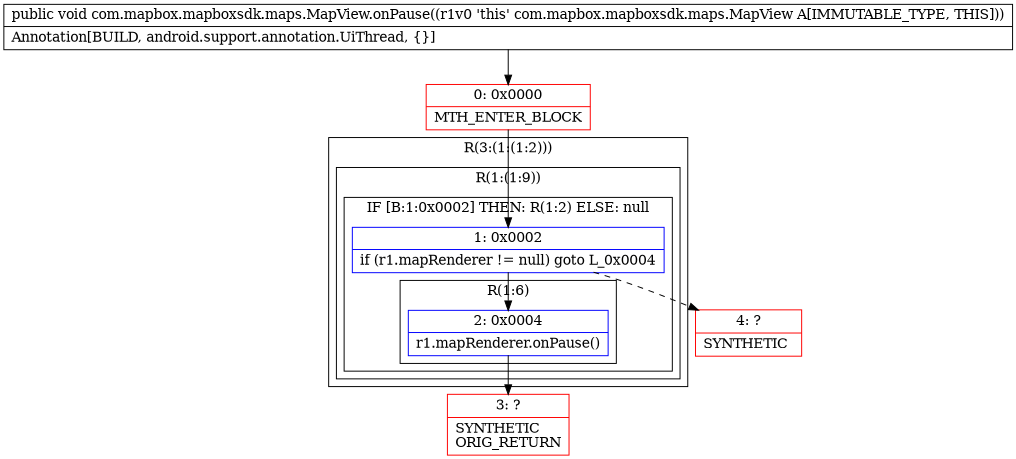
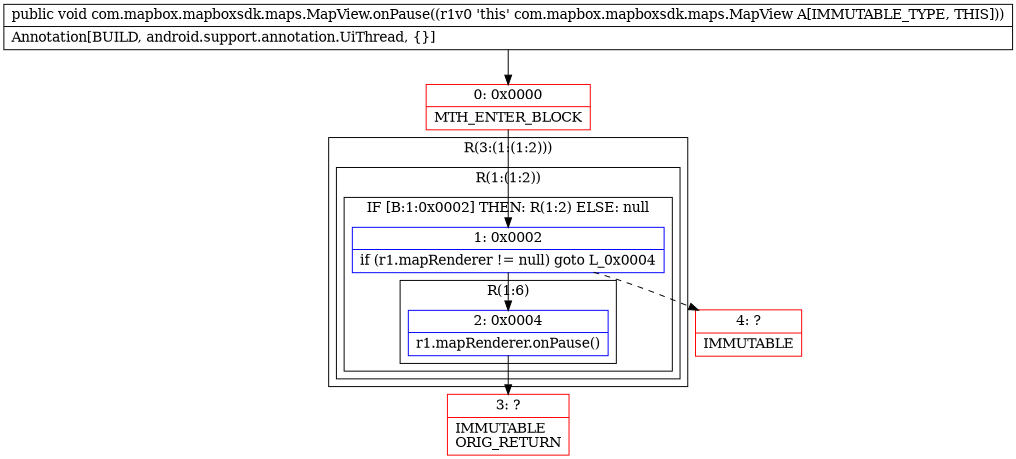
(508, 179) -> (508, 179)
(746, 344) -> (749, 344)
(498, 429) -> (500, 429)
